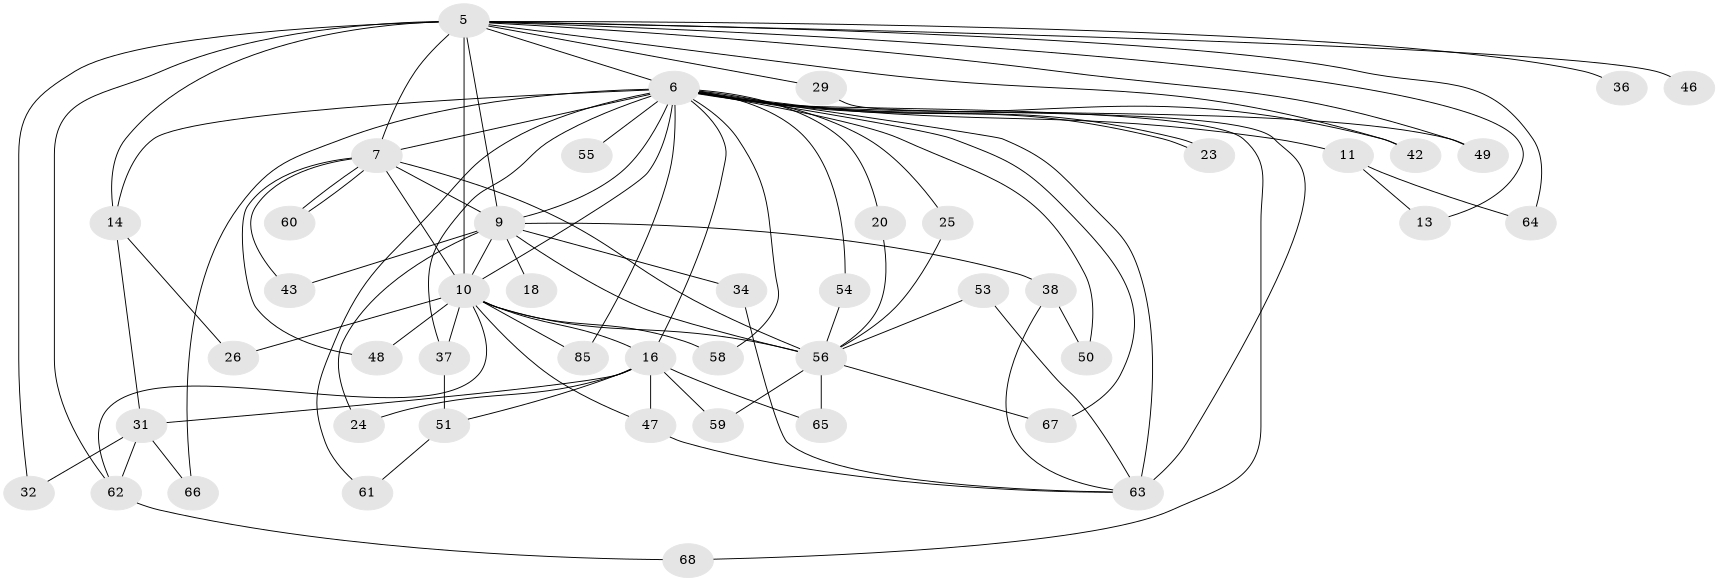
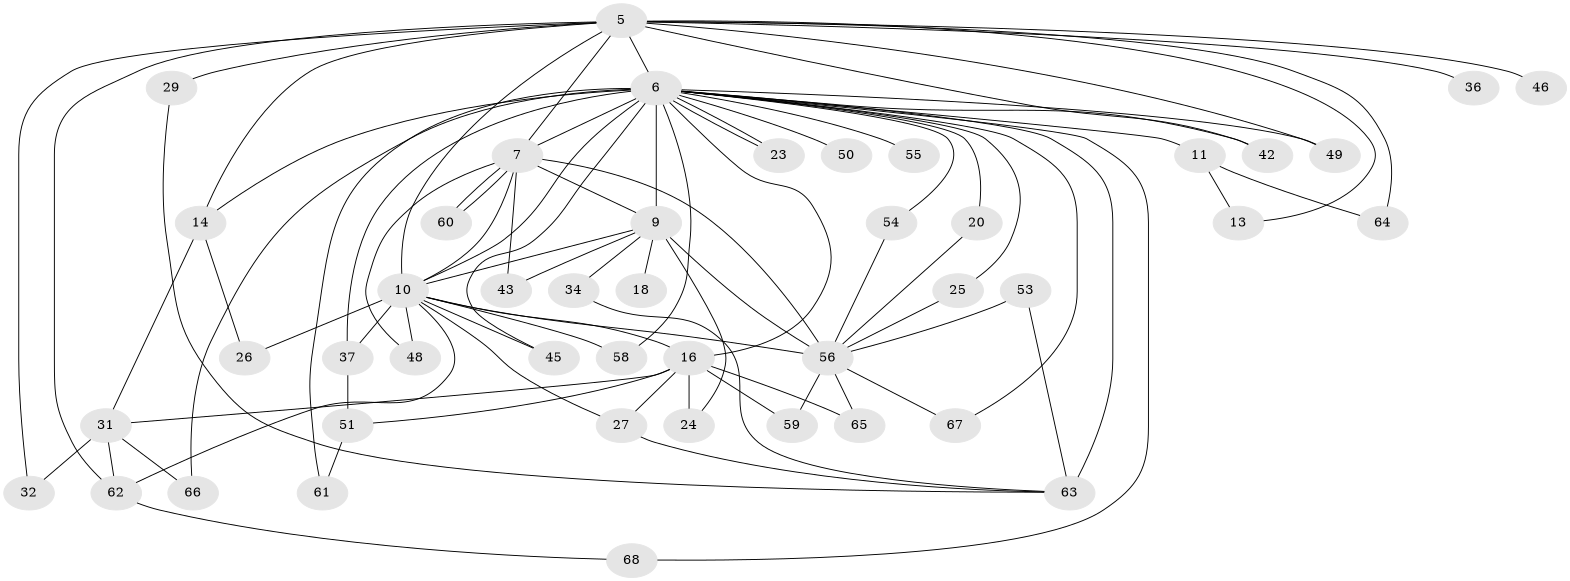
(482, 122) -> none
(1051, 291) -> none
(583, 358) -> (554, 358)
(651, 426) -> (622, 426)
